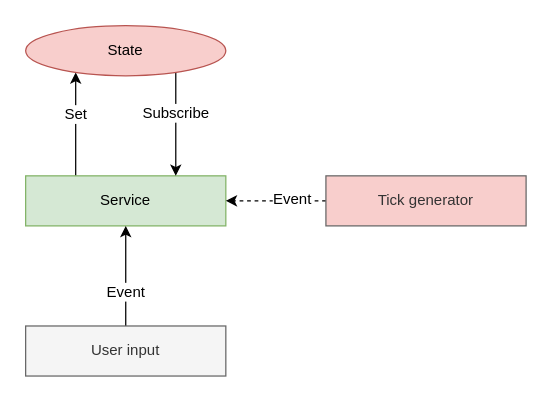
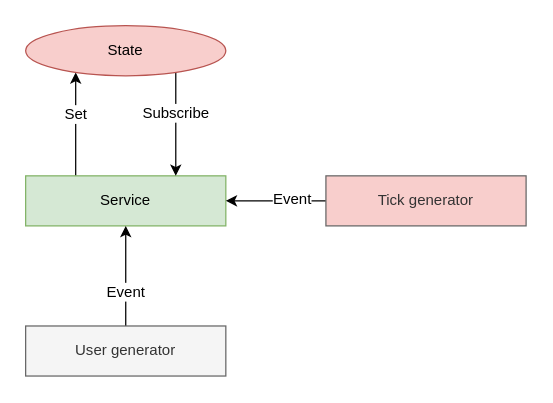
(253, 201) -> (253, 201)
(126, 351) -> (126, 351)
